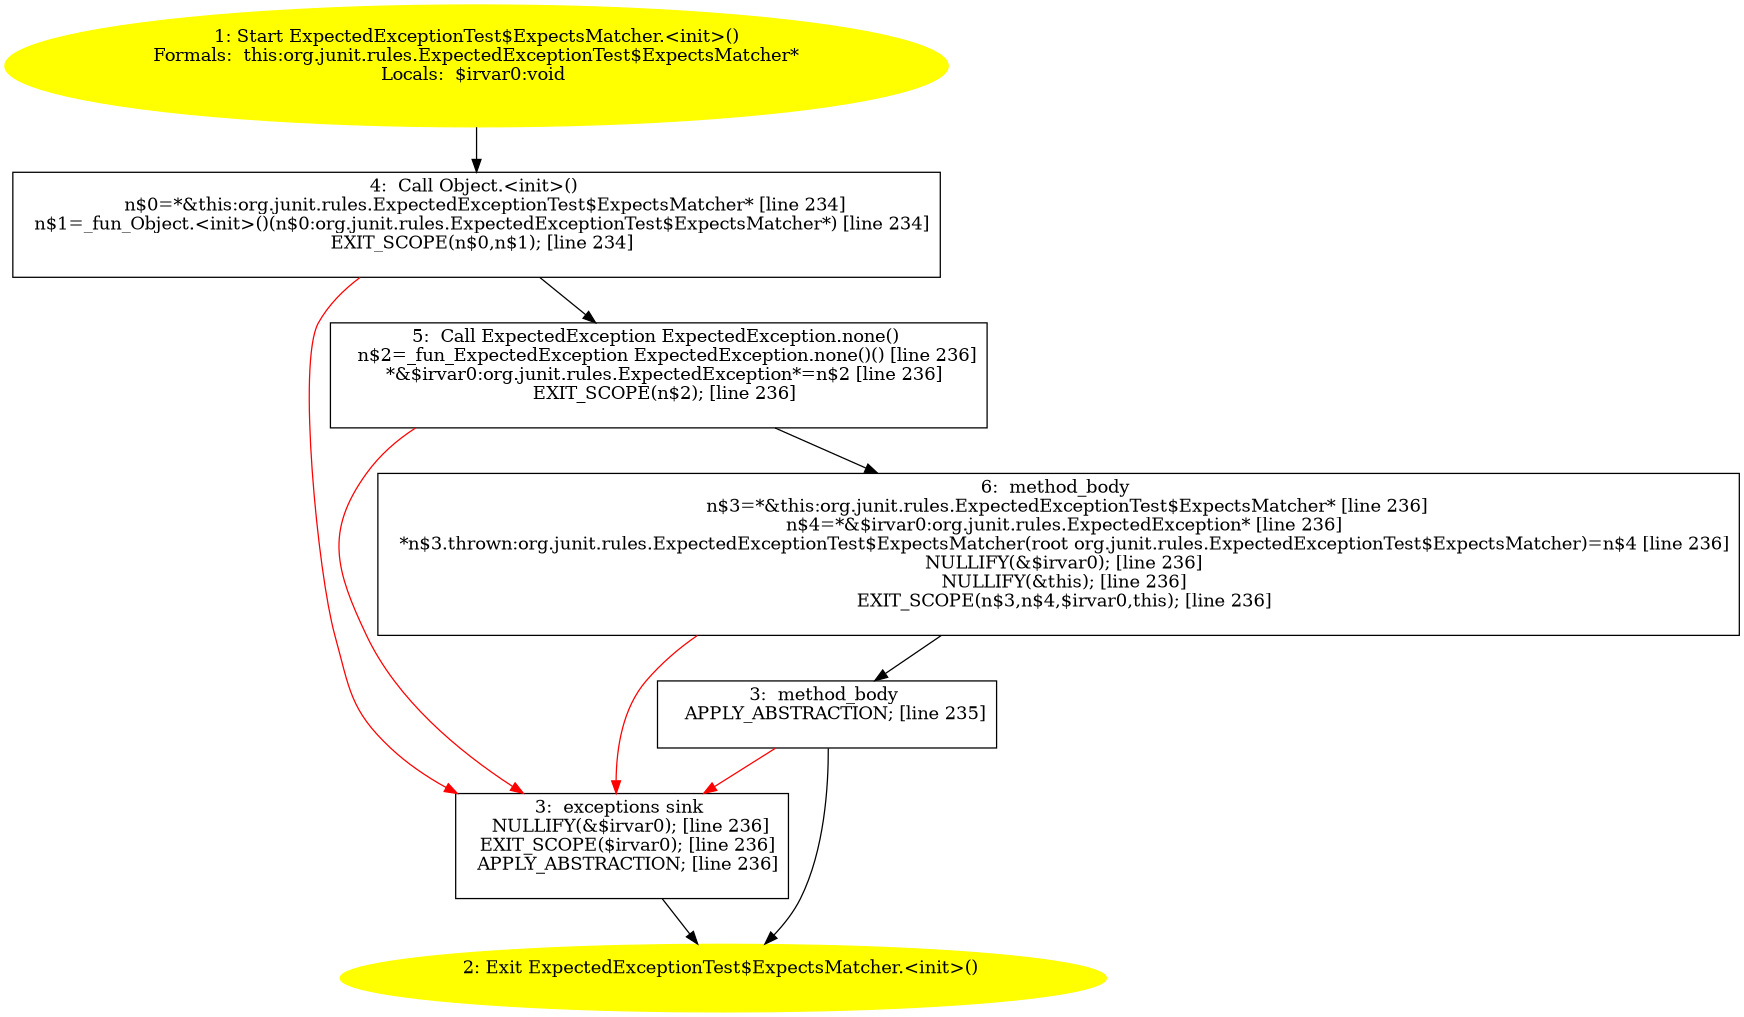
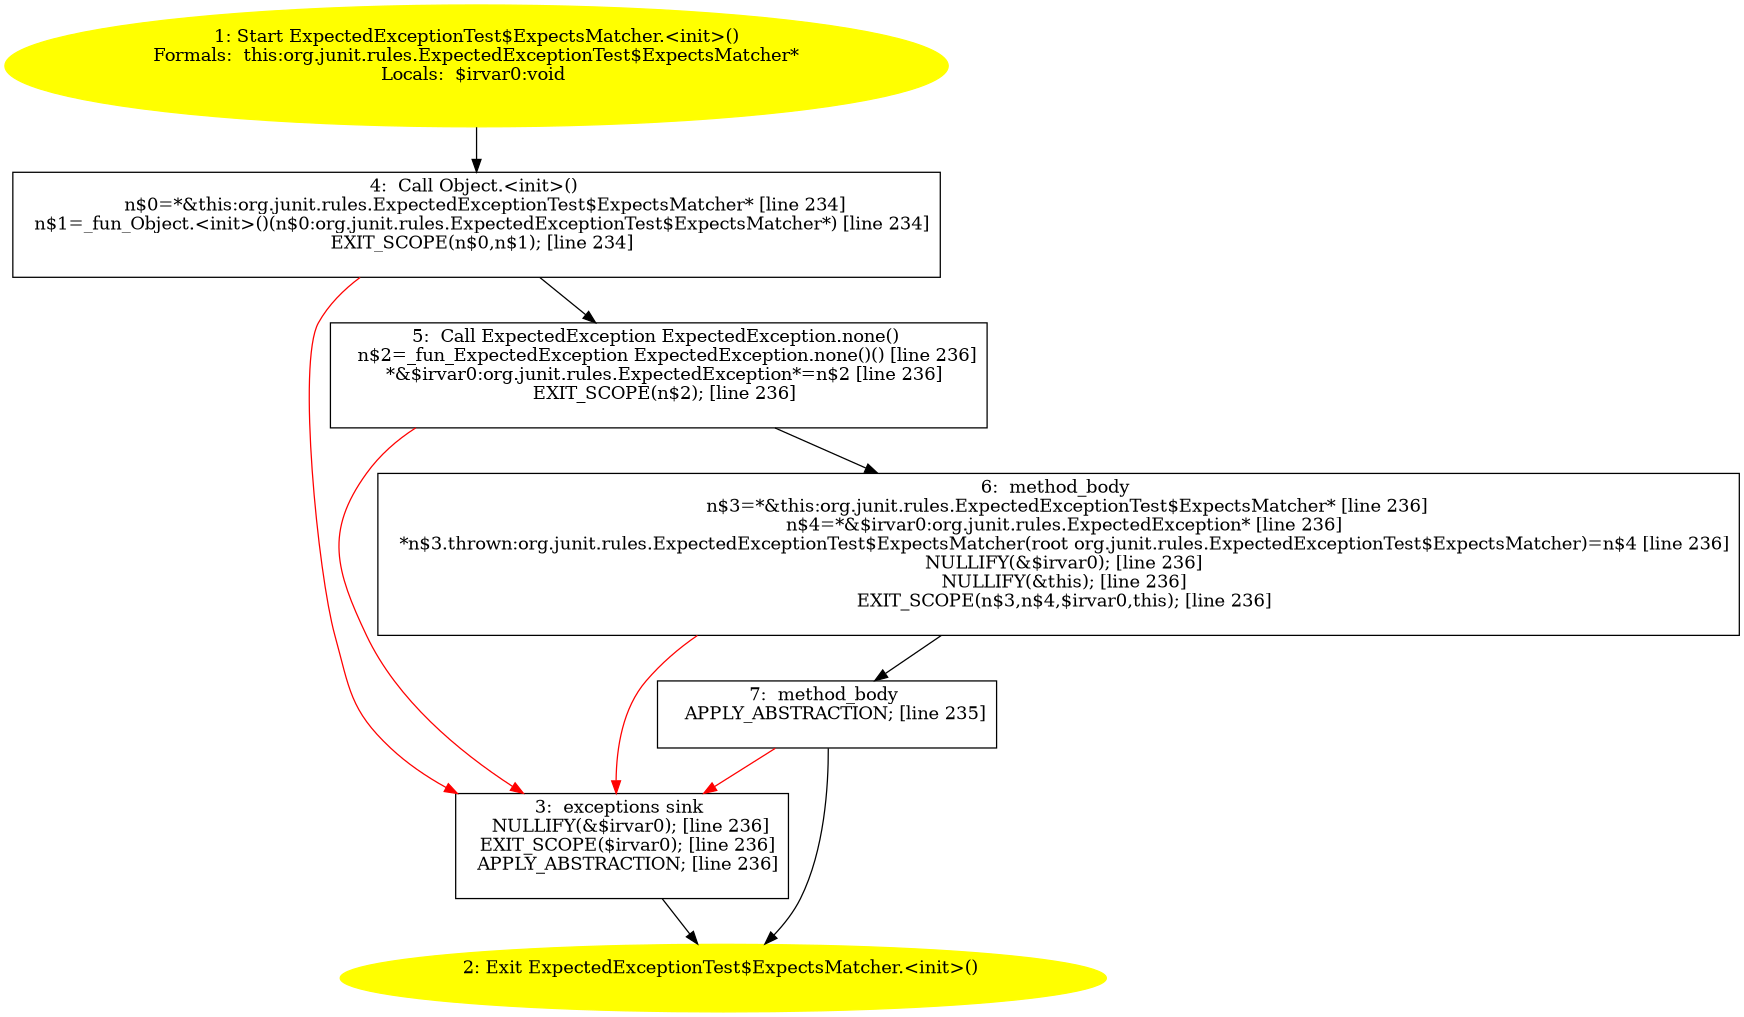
(827, 714) -> (827, 714)
